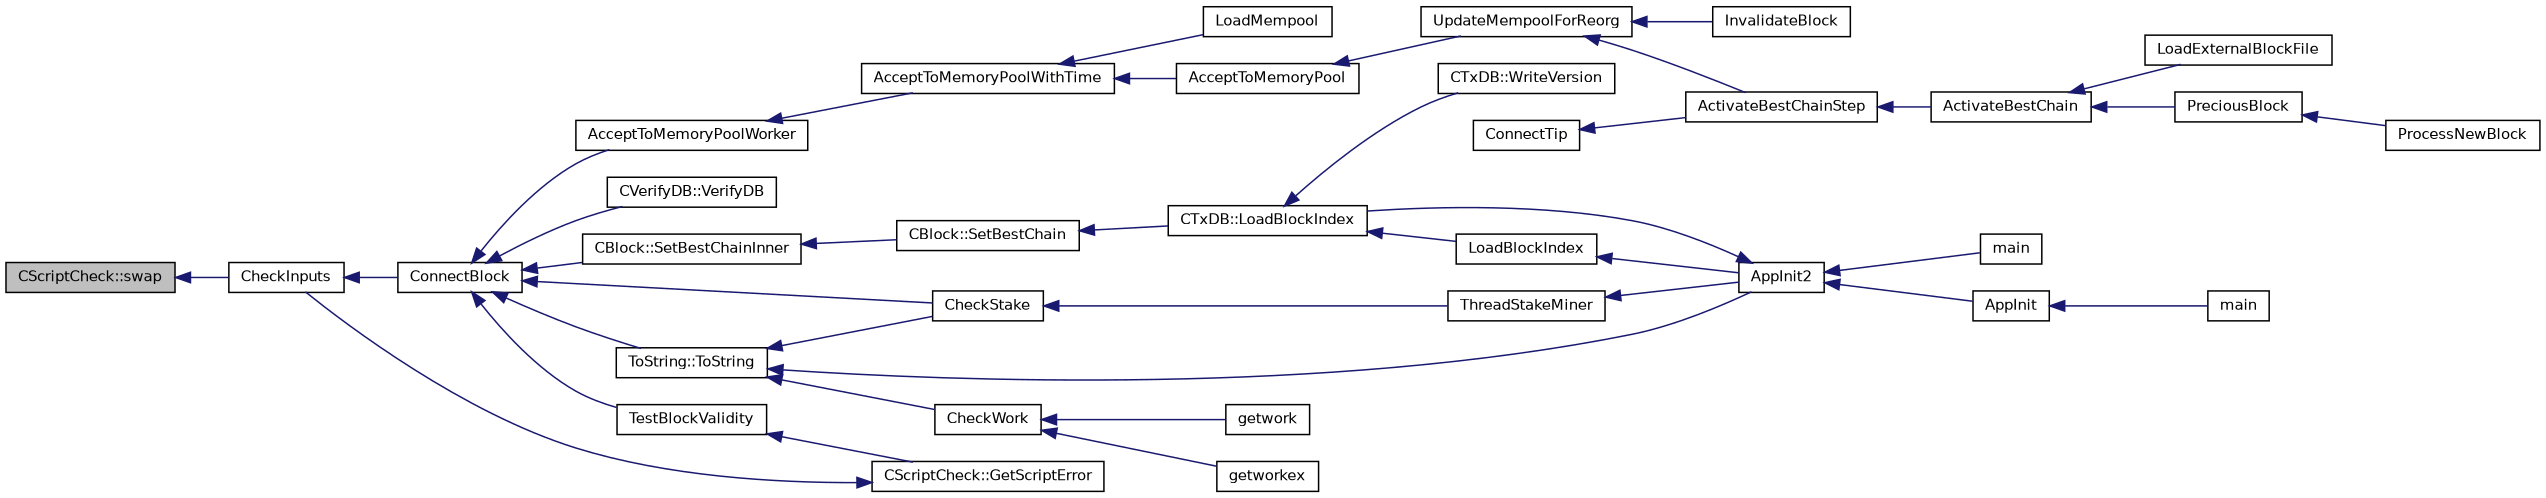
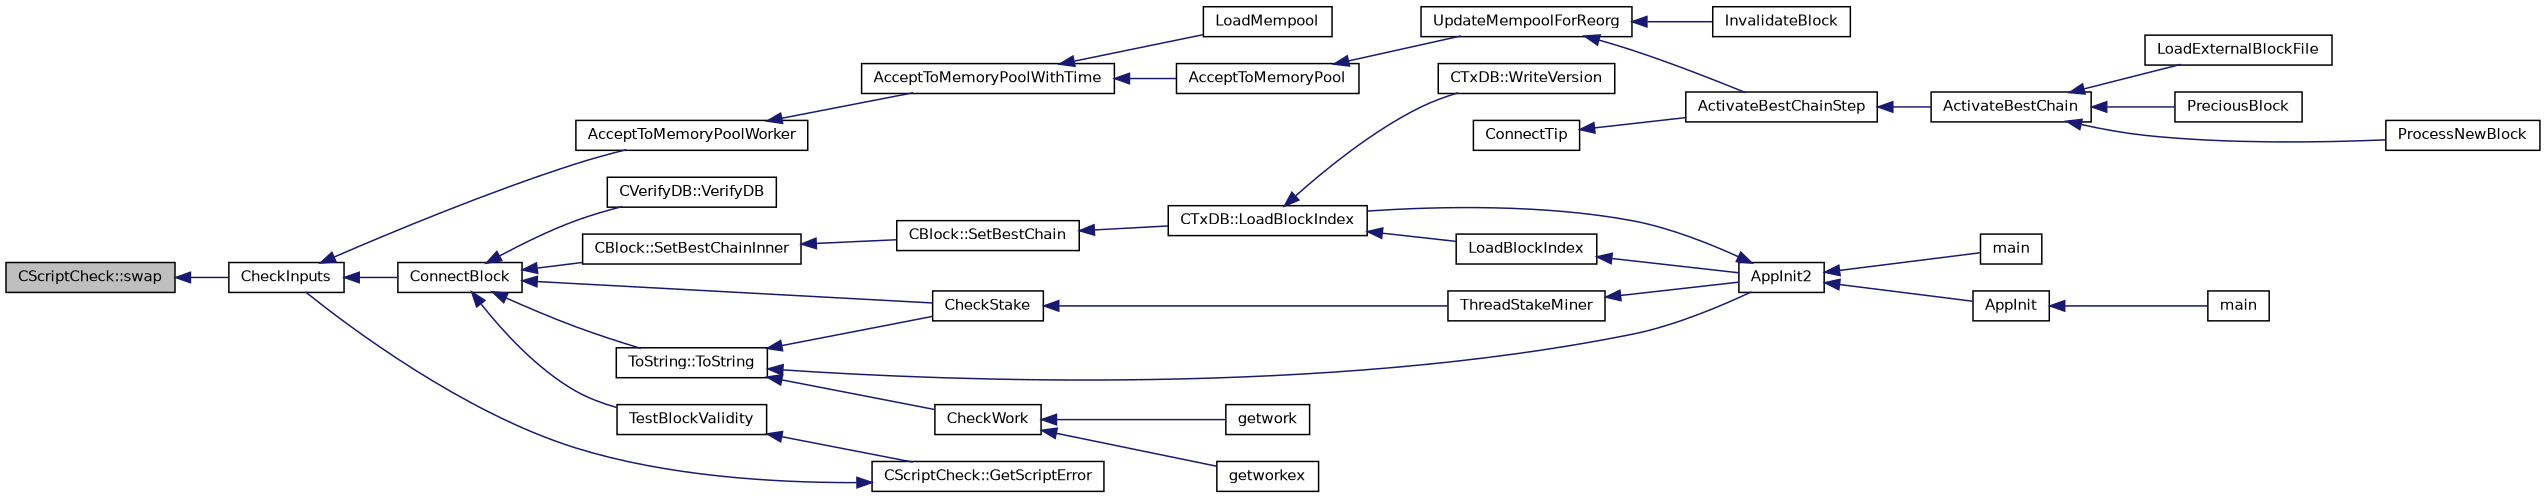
(2352, 121) -> (2233, 141)
(538, 191) -> (478, 198)
